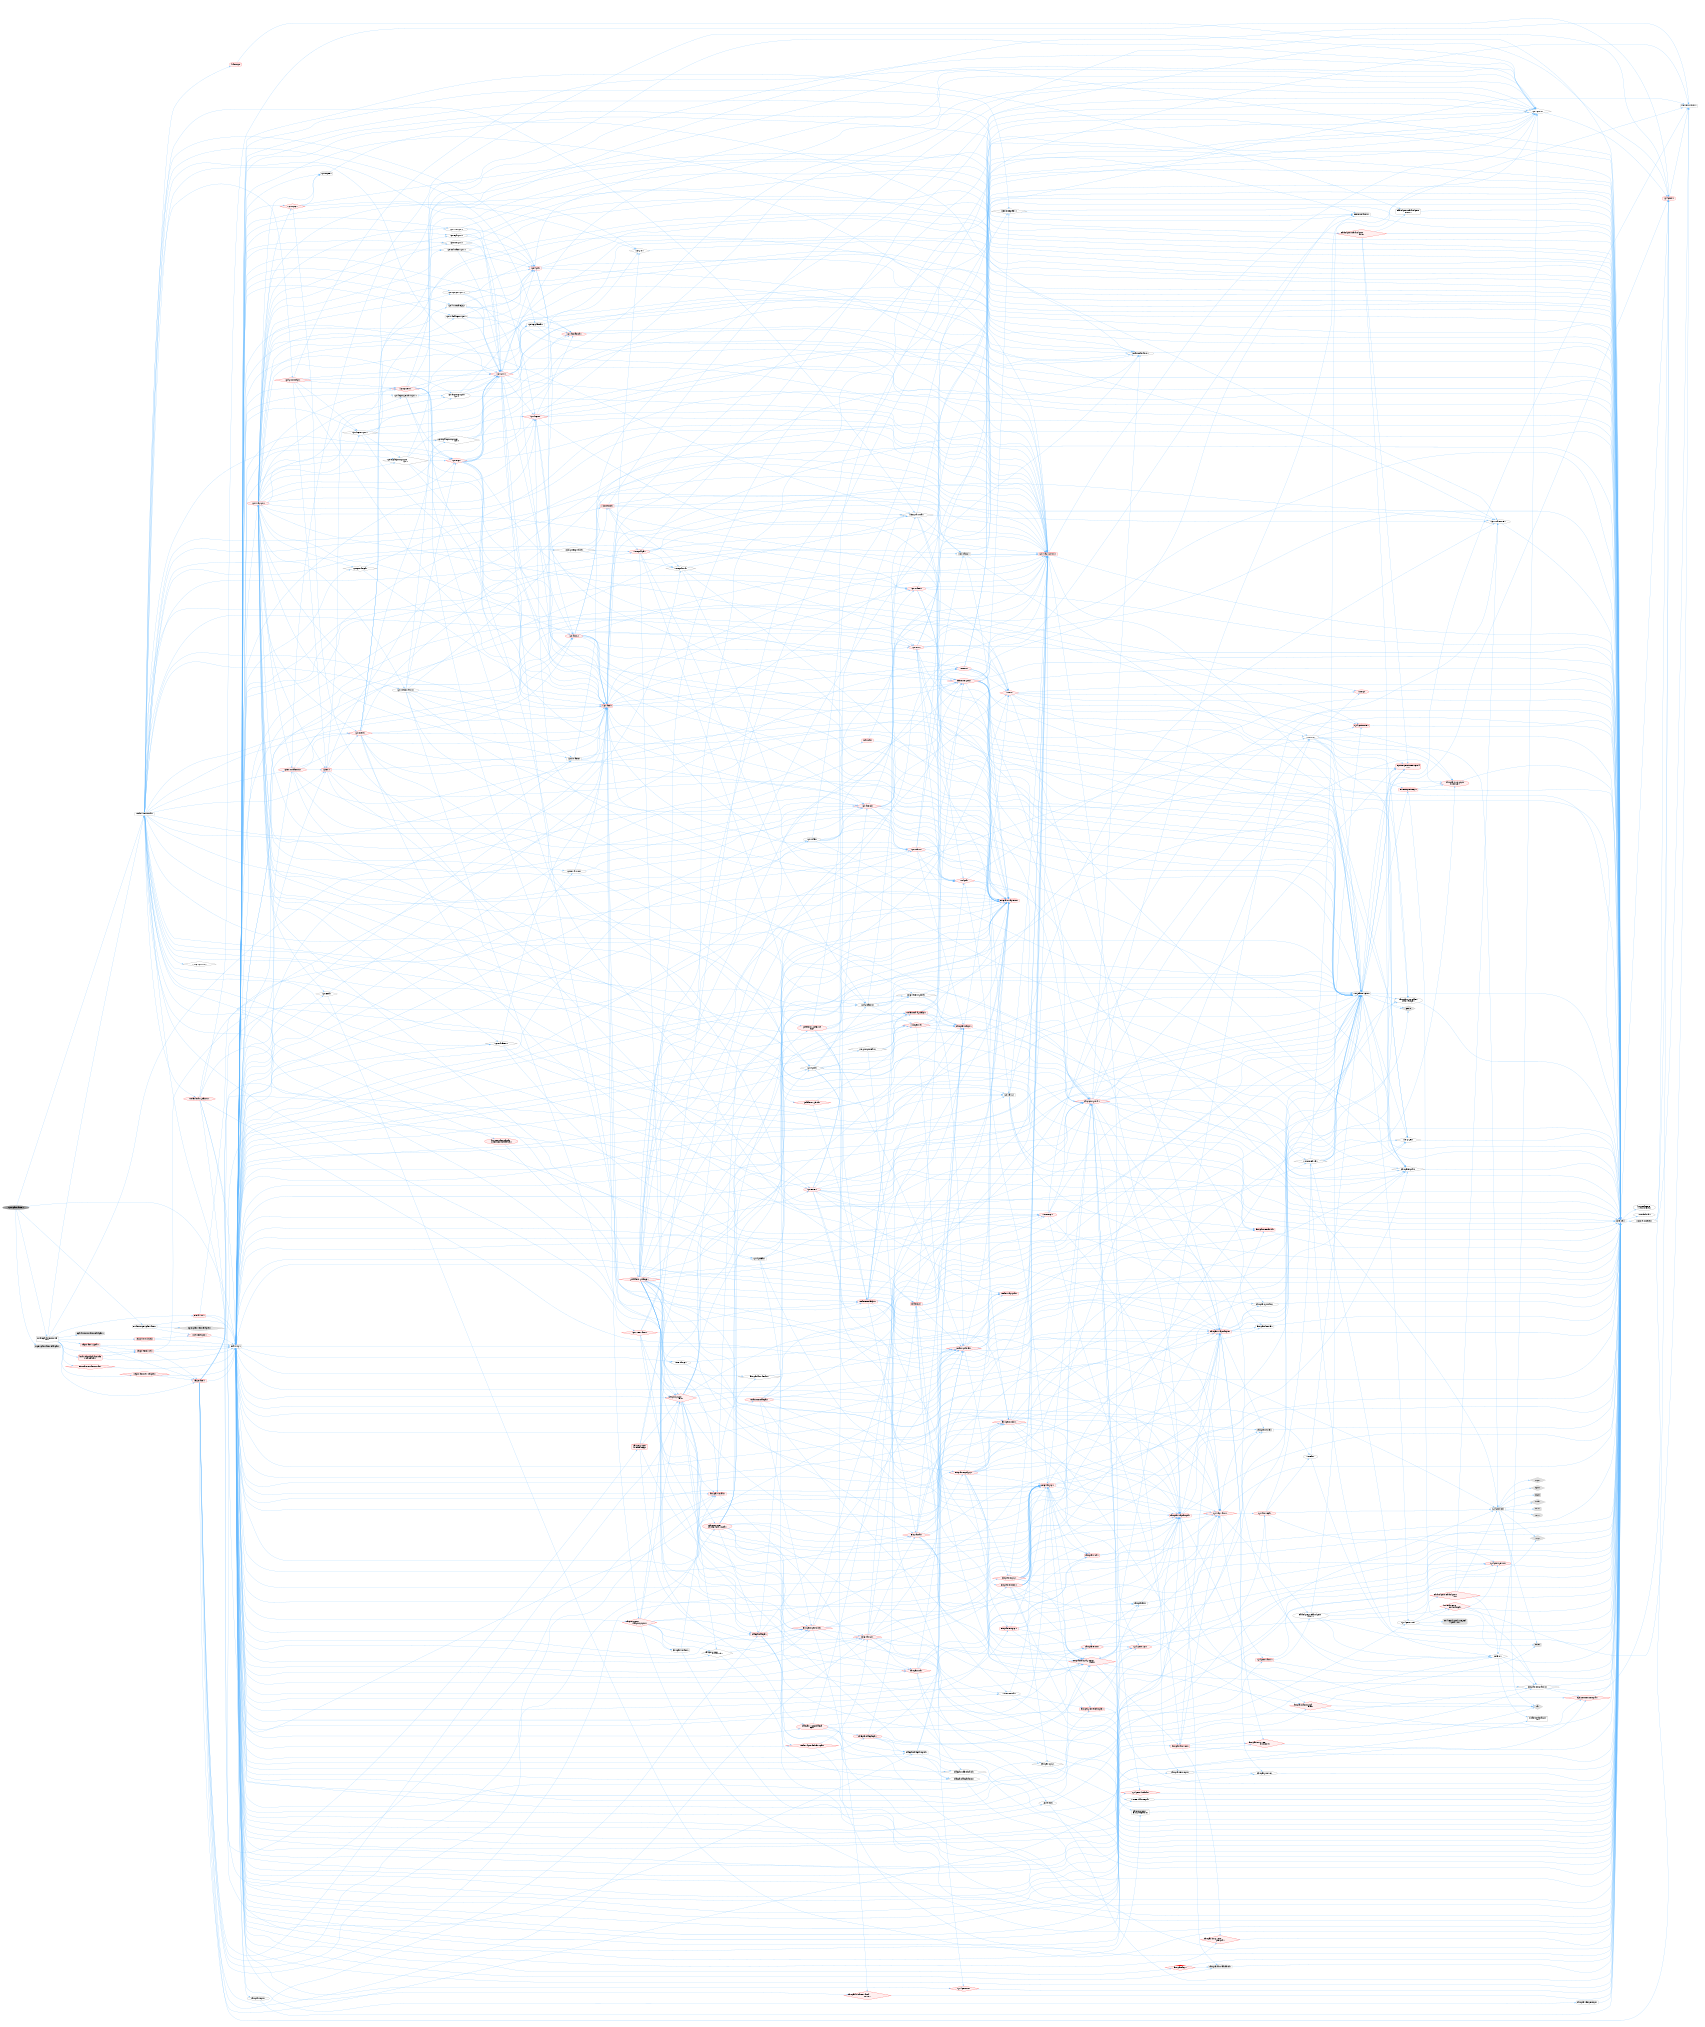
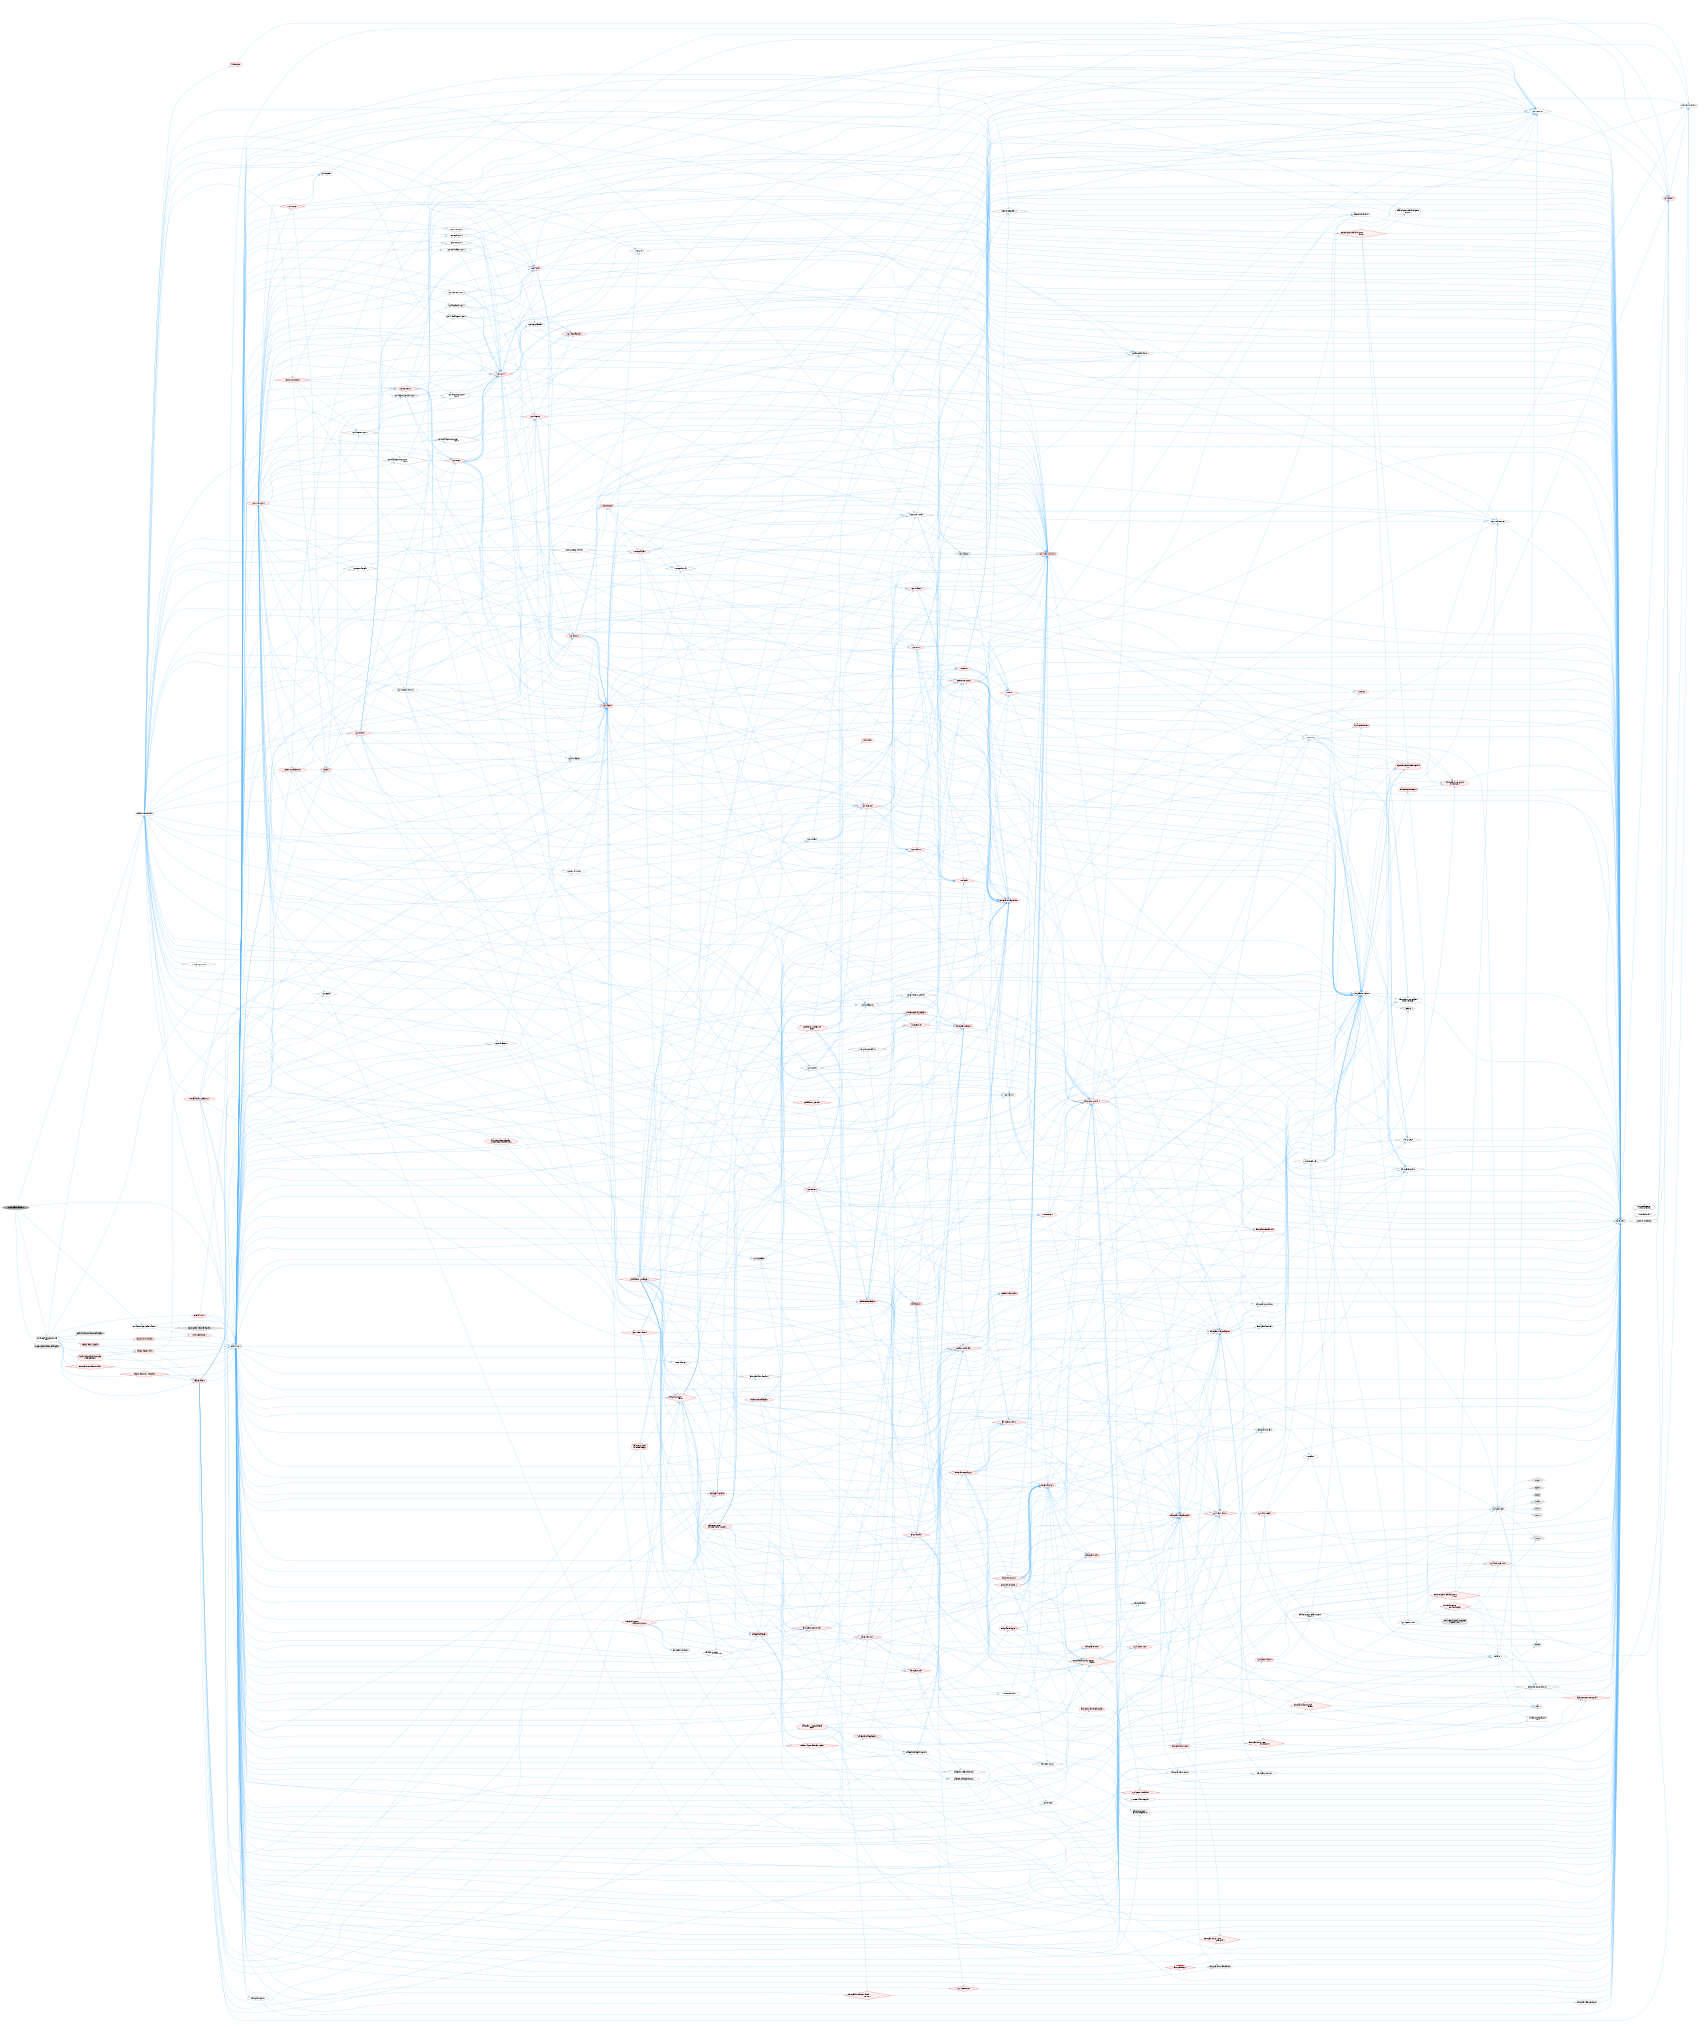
(456, 306) -> (456, 306)
